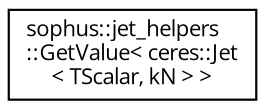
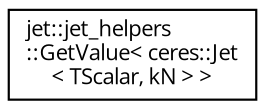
(133, 55) -> (133, 55)
